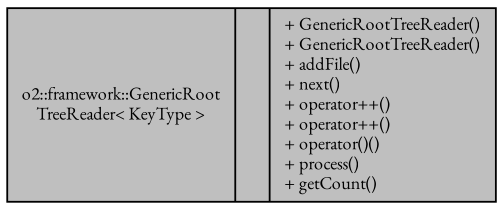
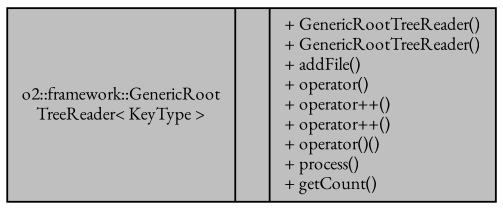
(312, 84) -> (327, 84)
